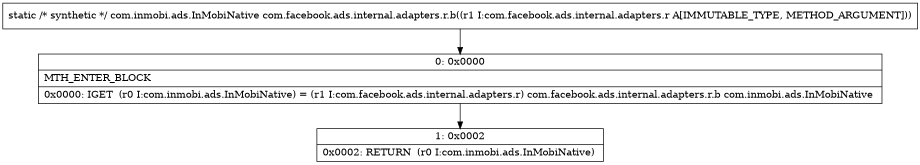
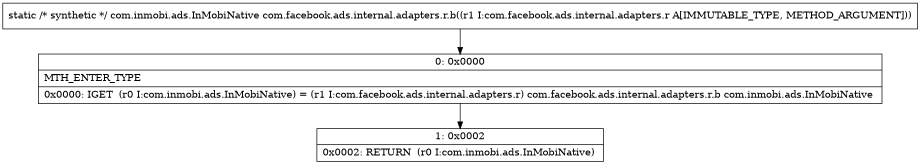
(98, 78) -> (93, 78)
